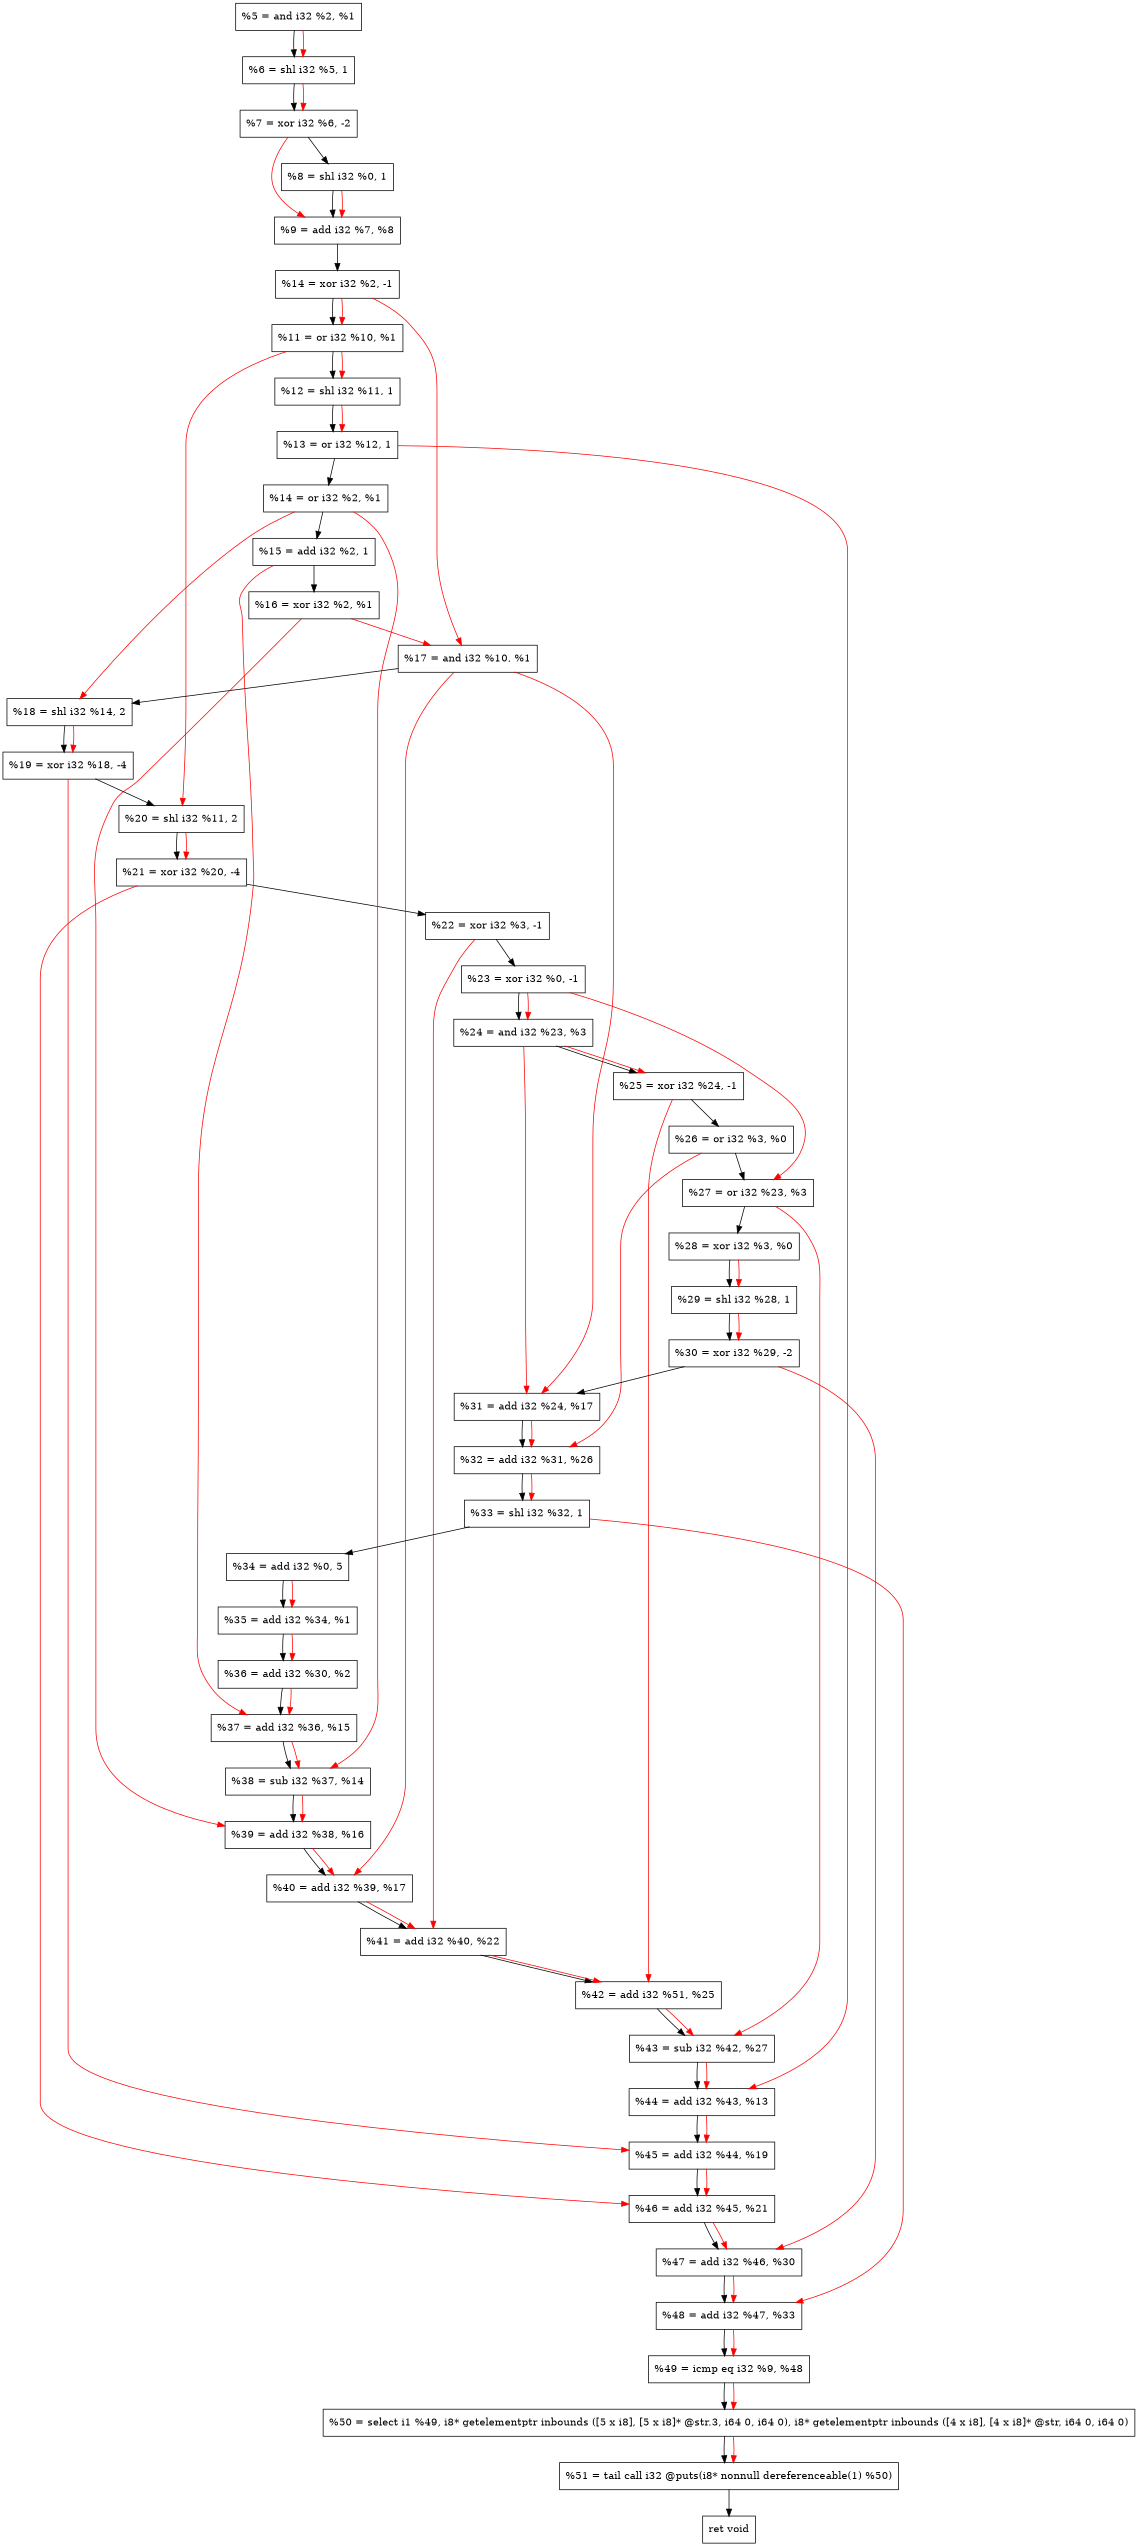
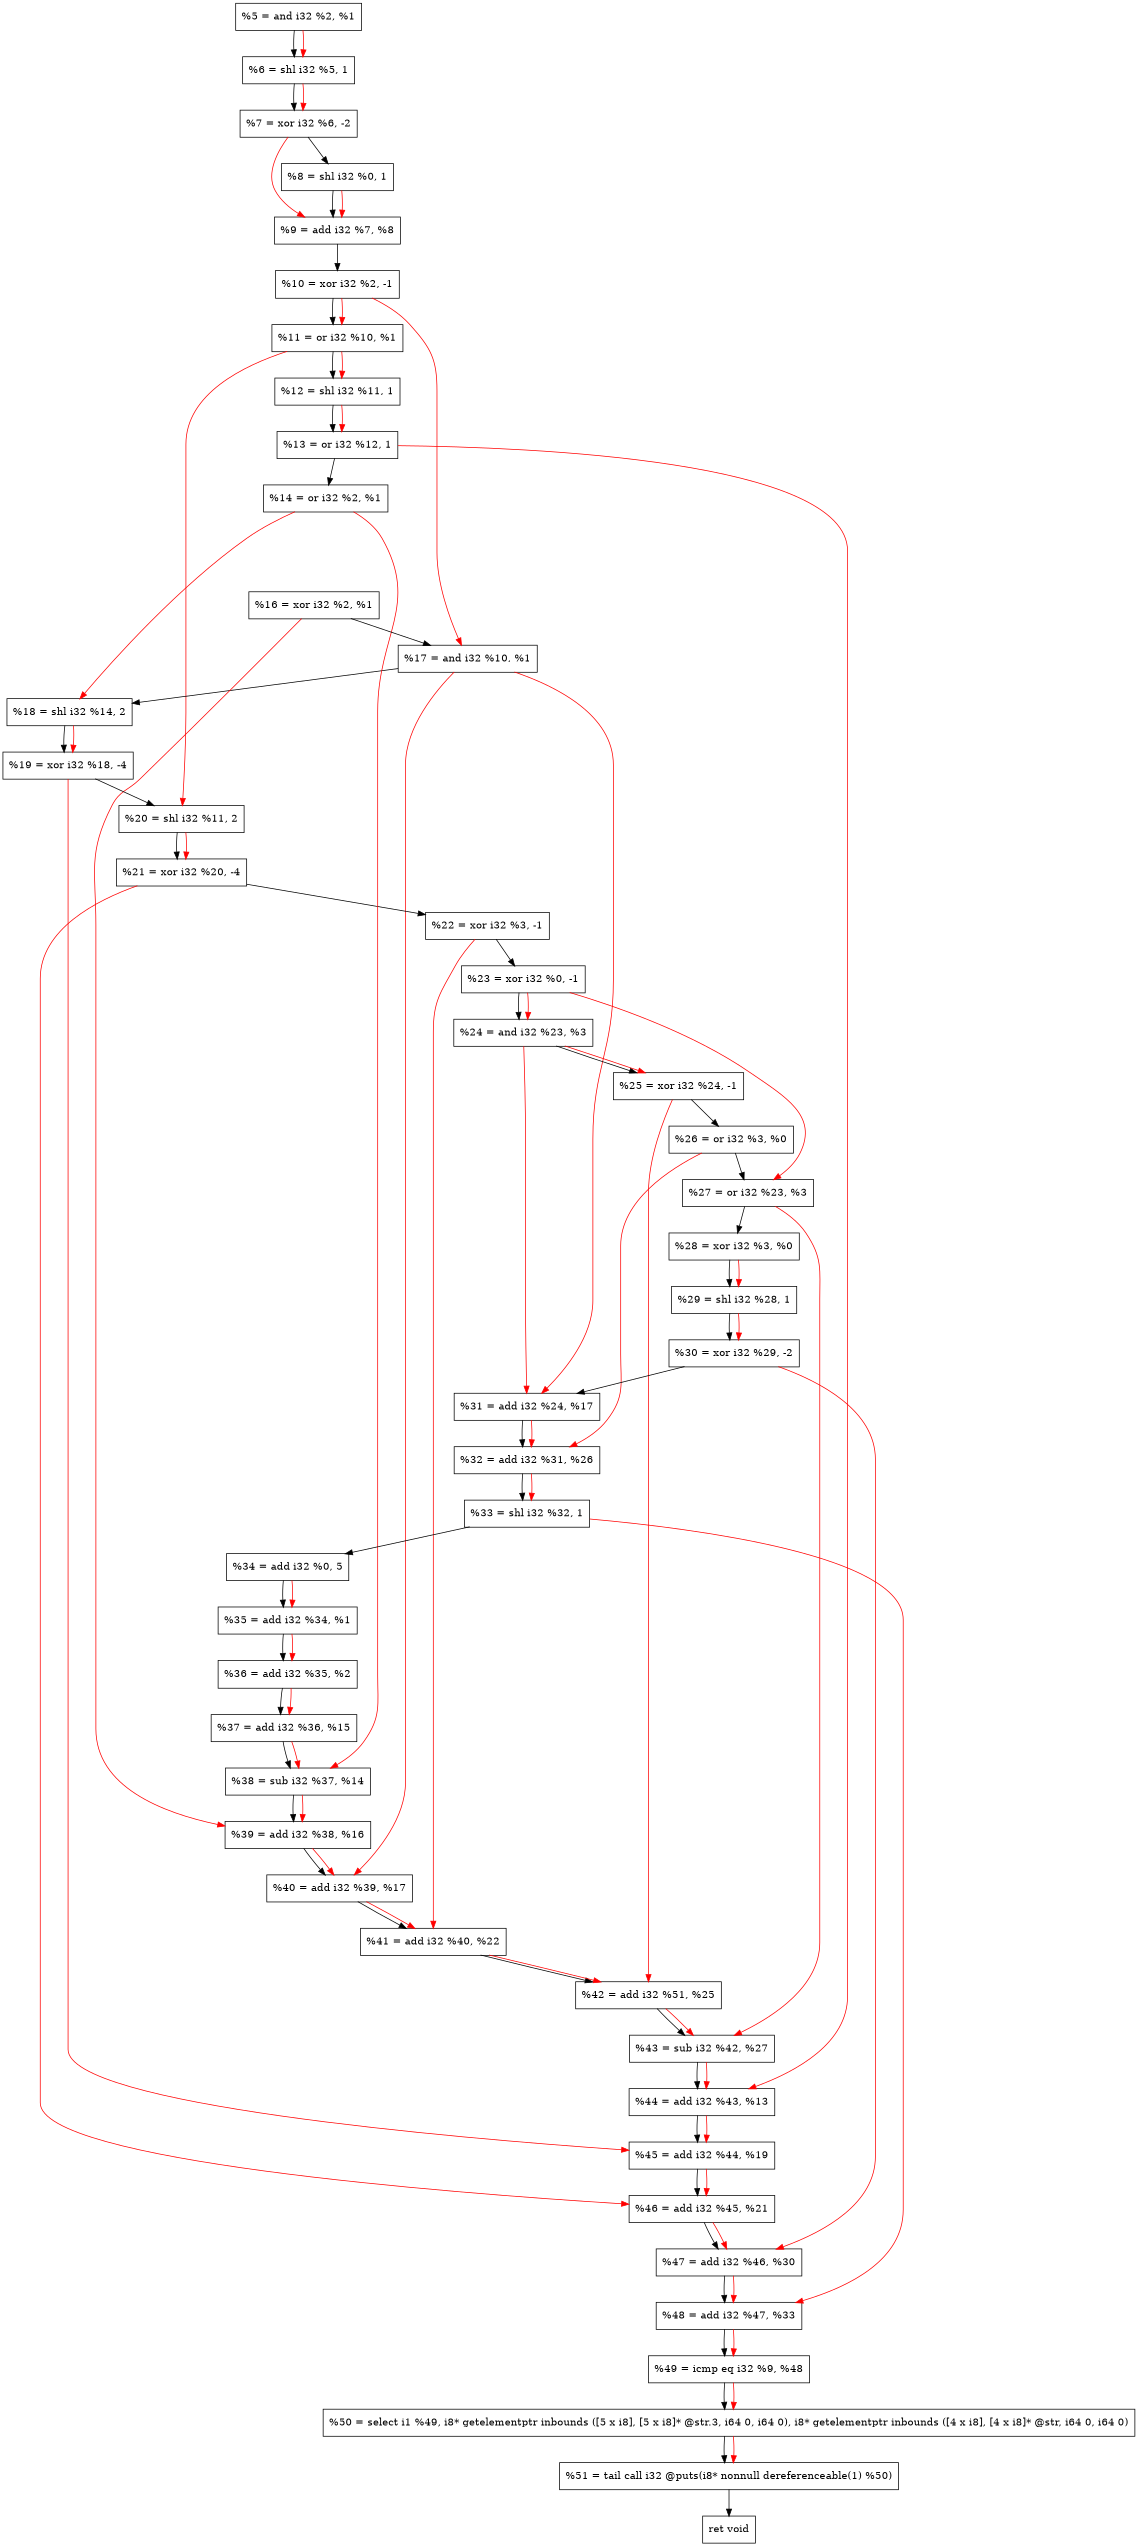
(337, 284) -> (337, 284)
(314, 552) -> none
(385, 630) -> (385, 630)
(288, 1674) -> (288, 1674)
